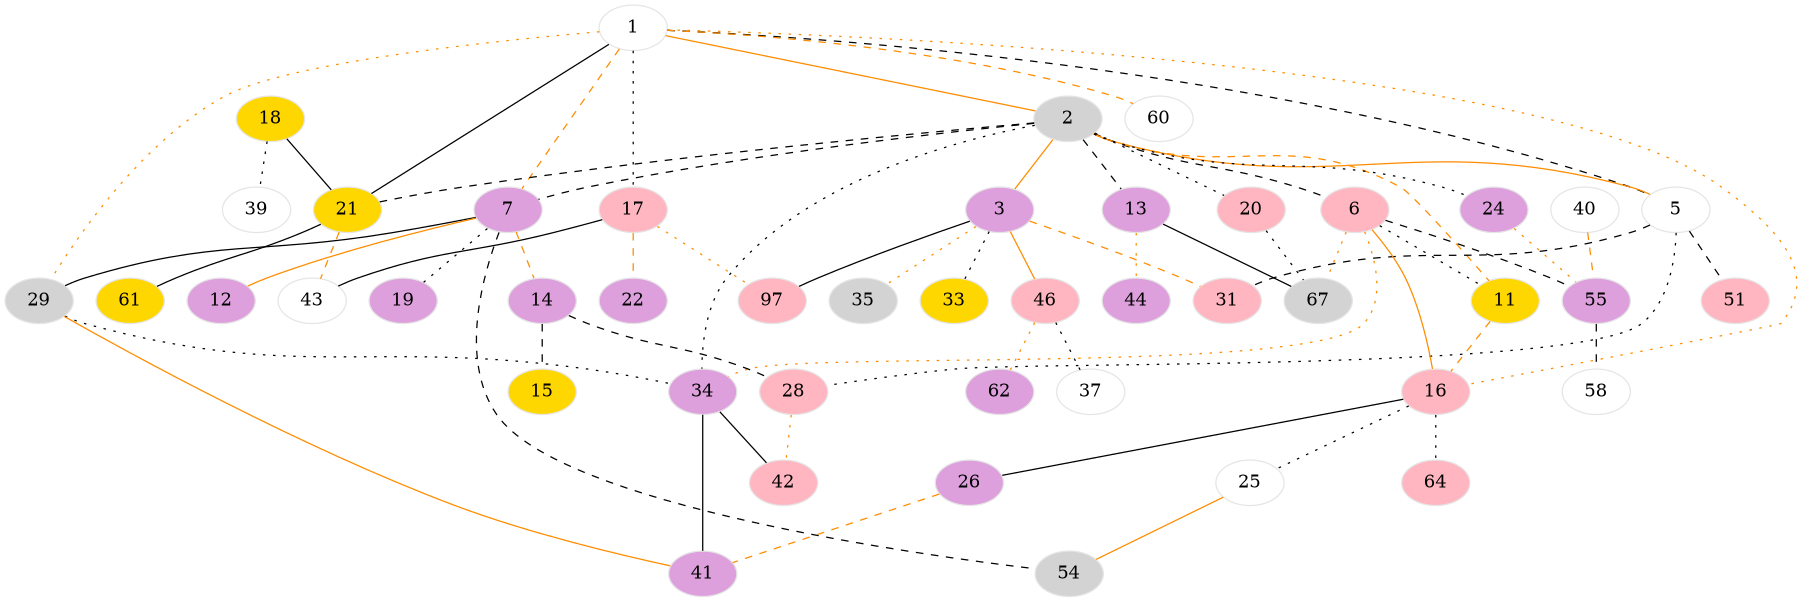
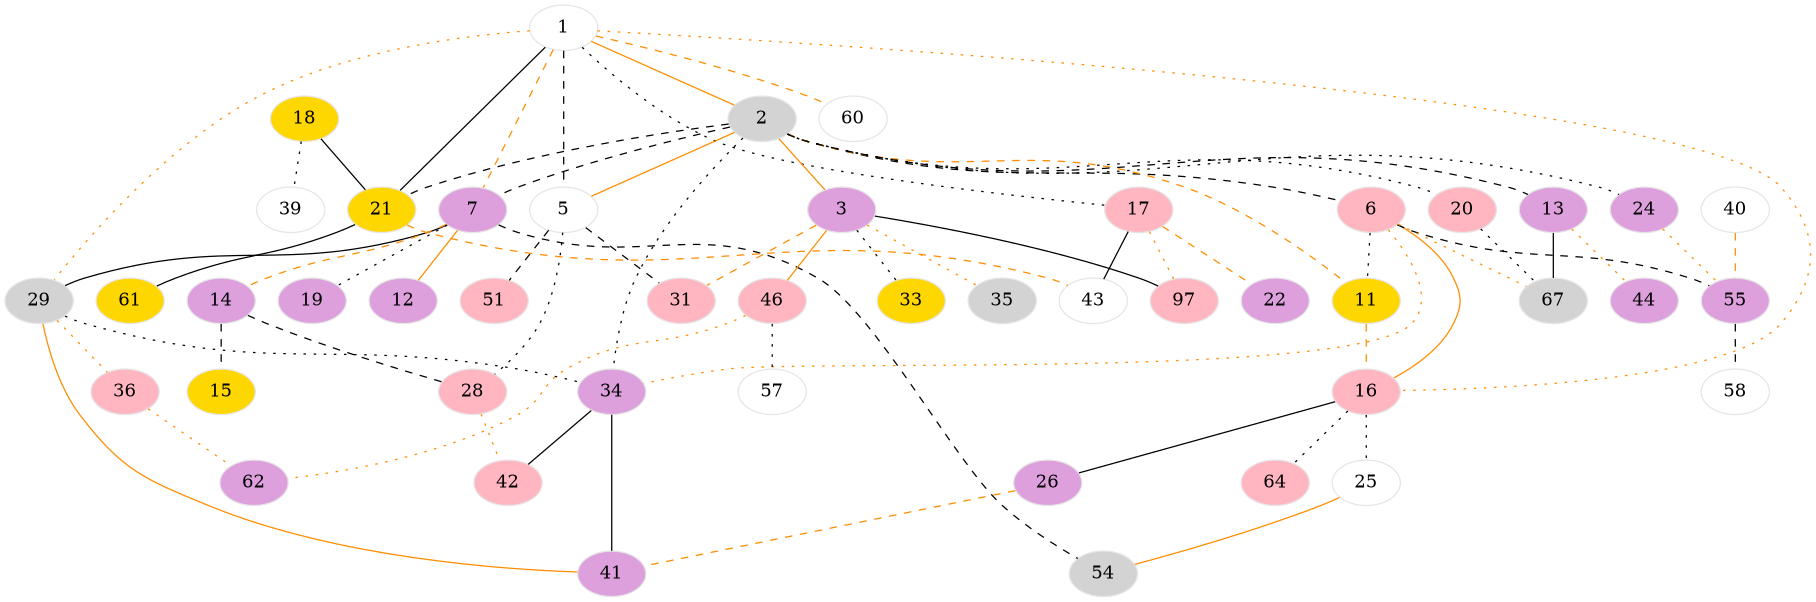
none -> (125, 392)
(1091, 392) -> (772, 392)
